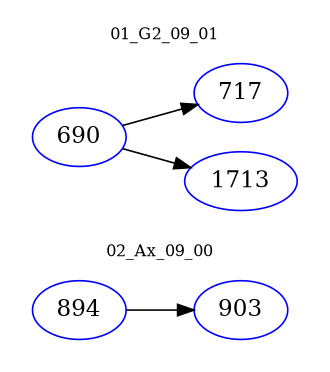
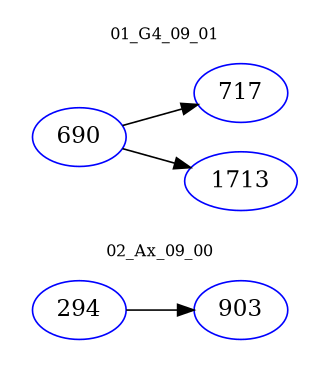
(165, 35) -> (165, 35)
(79, 310) -> (79, 310)
